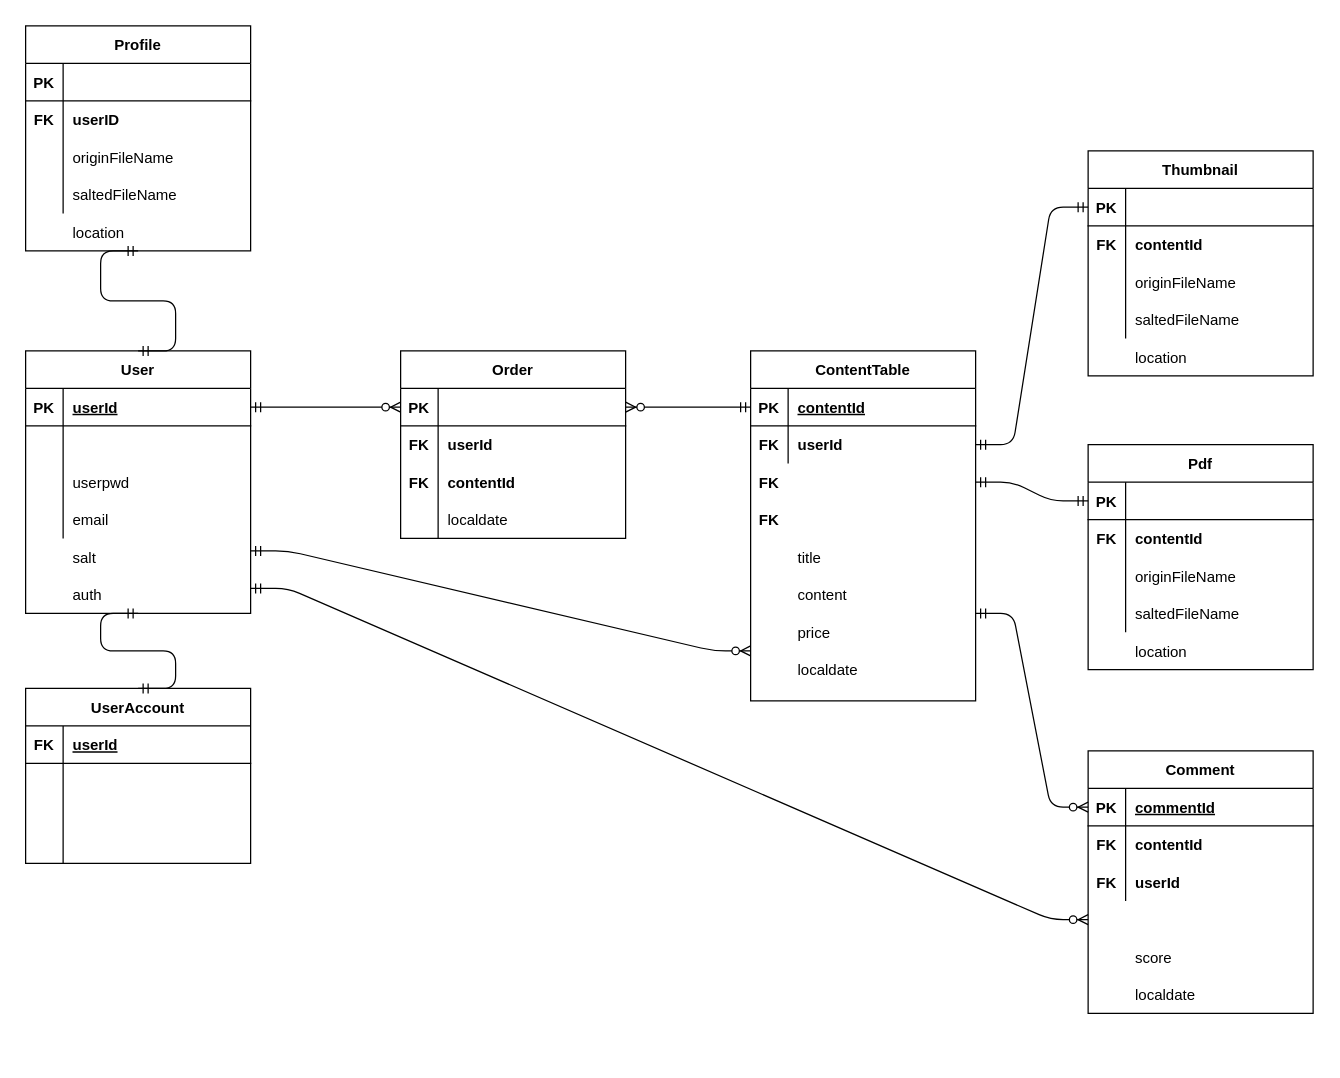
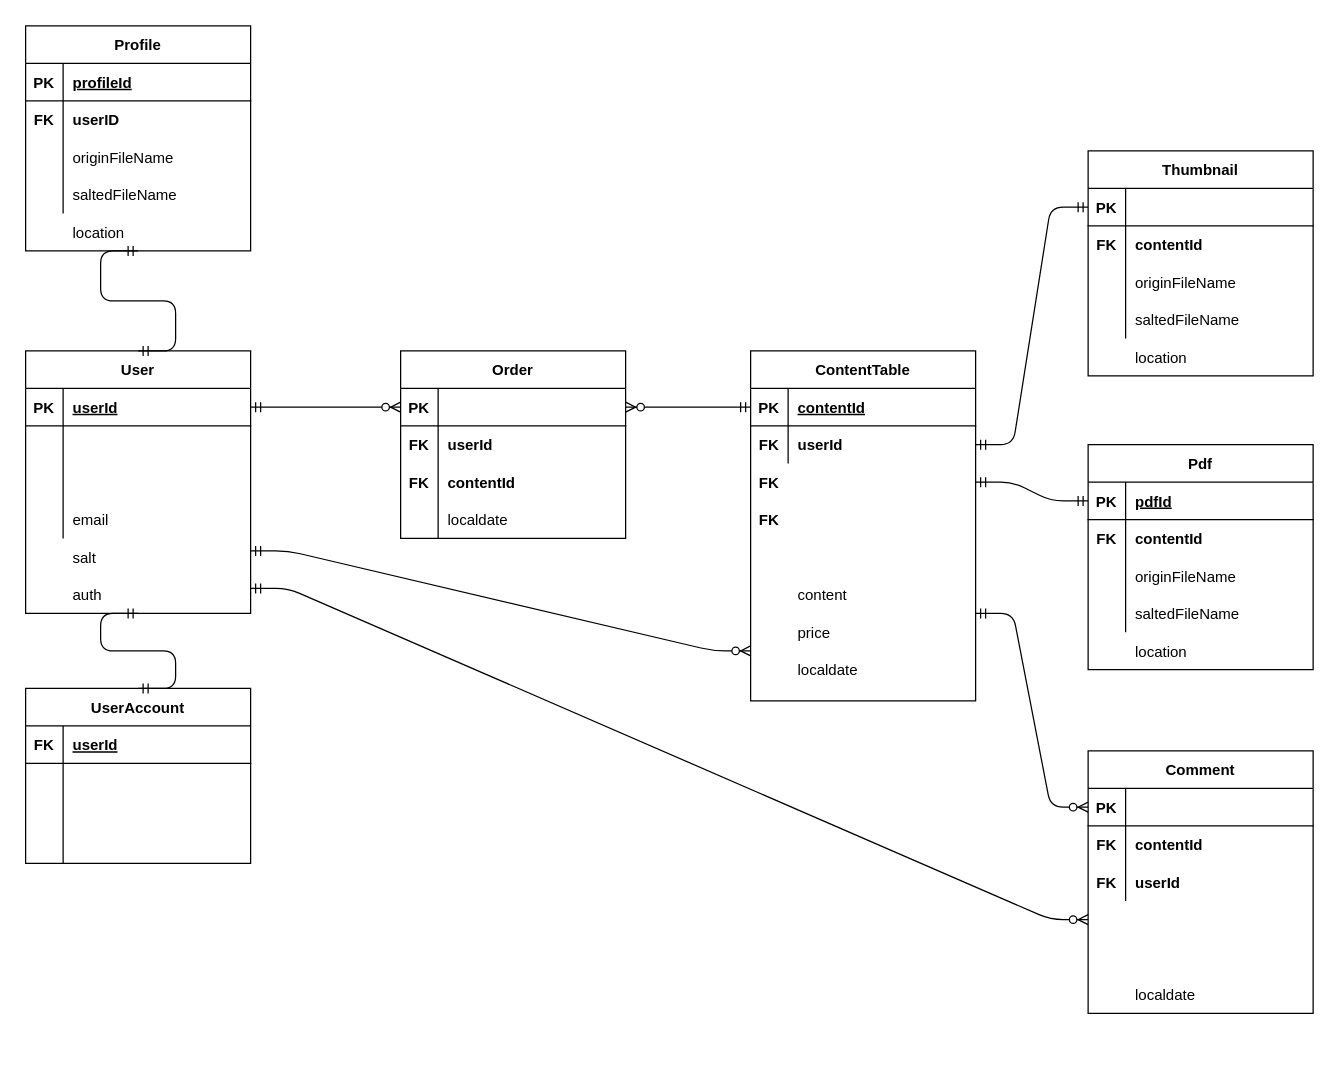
none -> (157, 82)
(157, 482) -> none
none -> (1219, 501)
(882, 557) -> none
(1219, 807) -> none
(1219, 957) -> none
